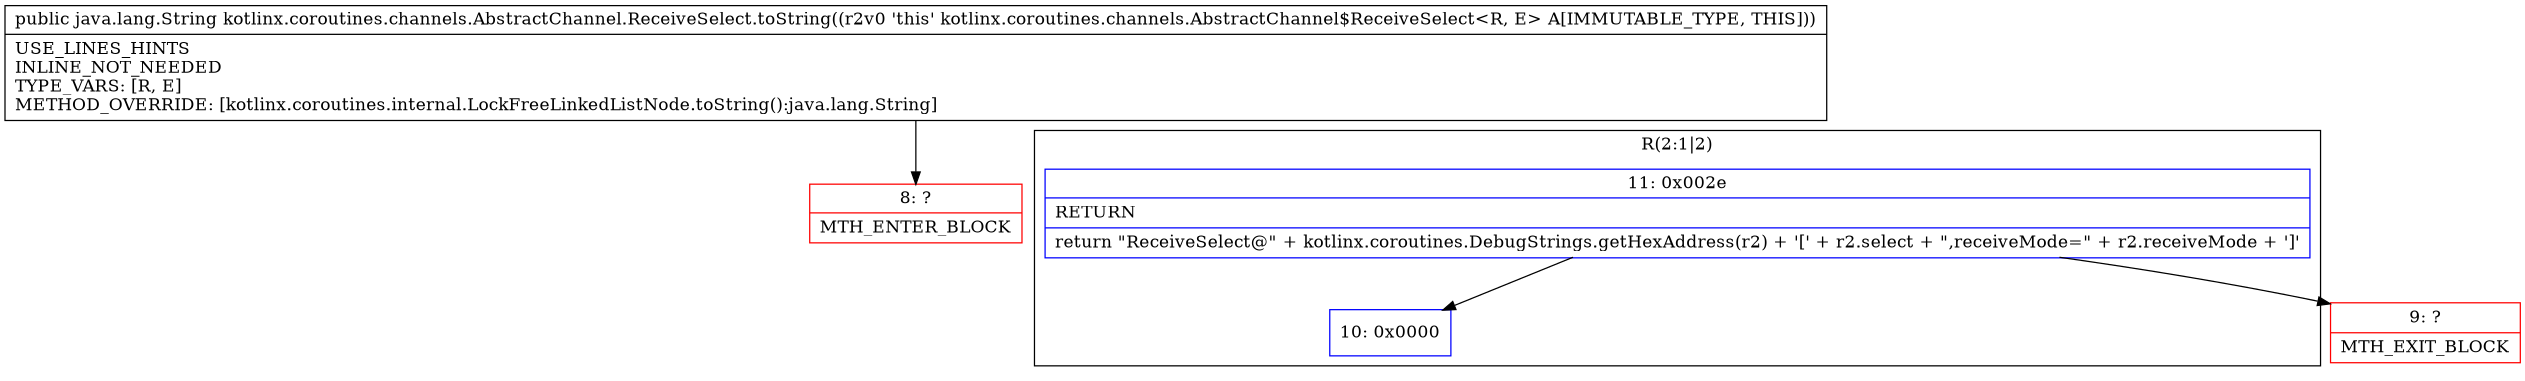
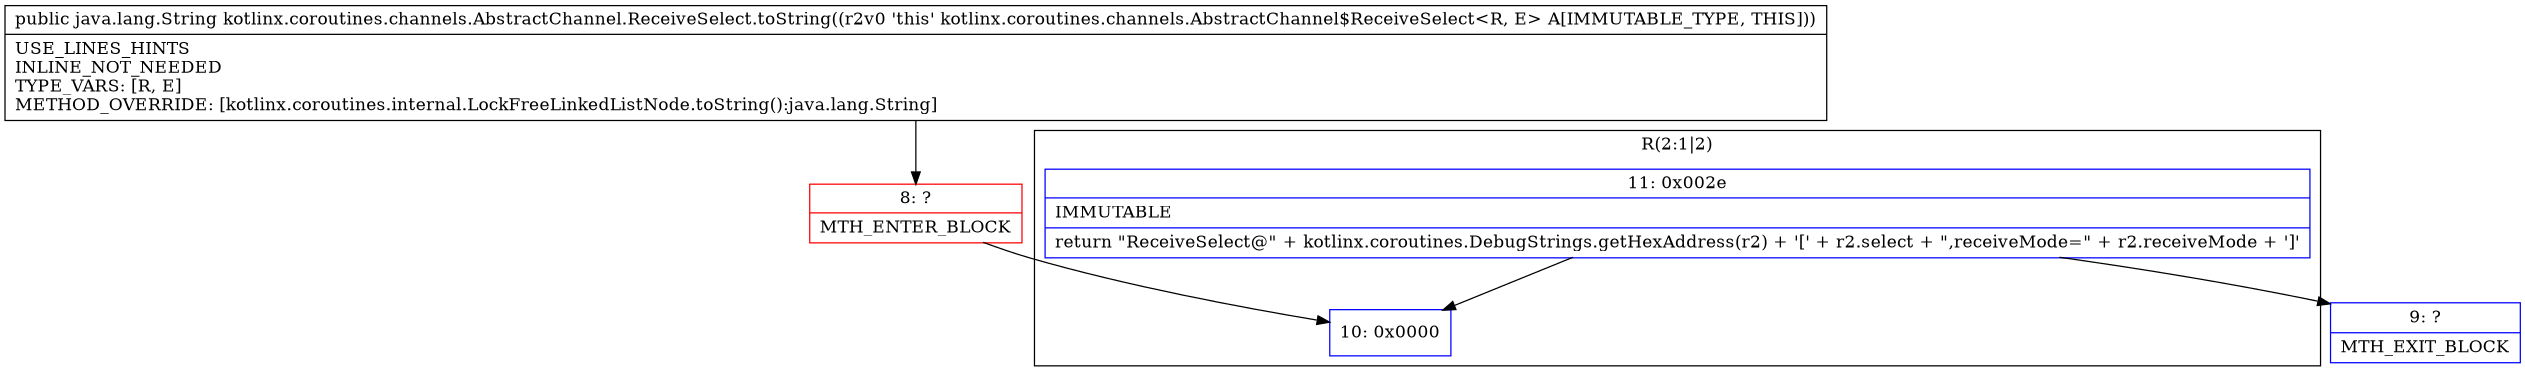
(1096, 212) -> (1114, 212)
none -> (1148, 288)
(2425, 333) -> (2425, 333)
